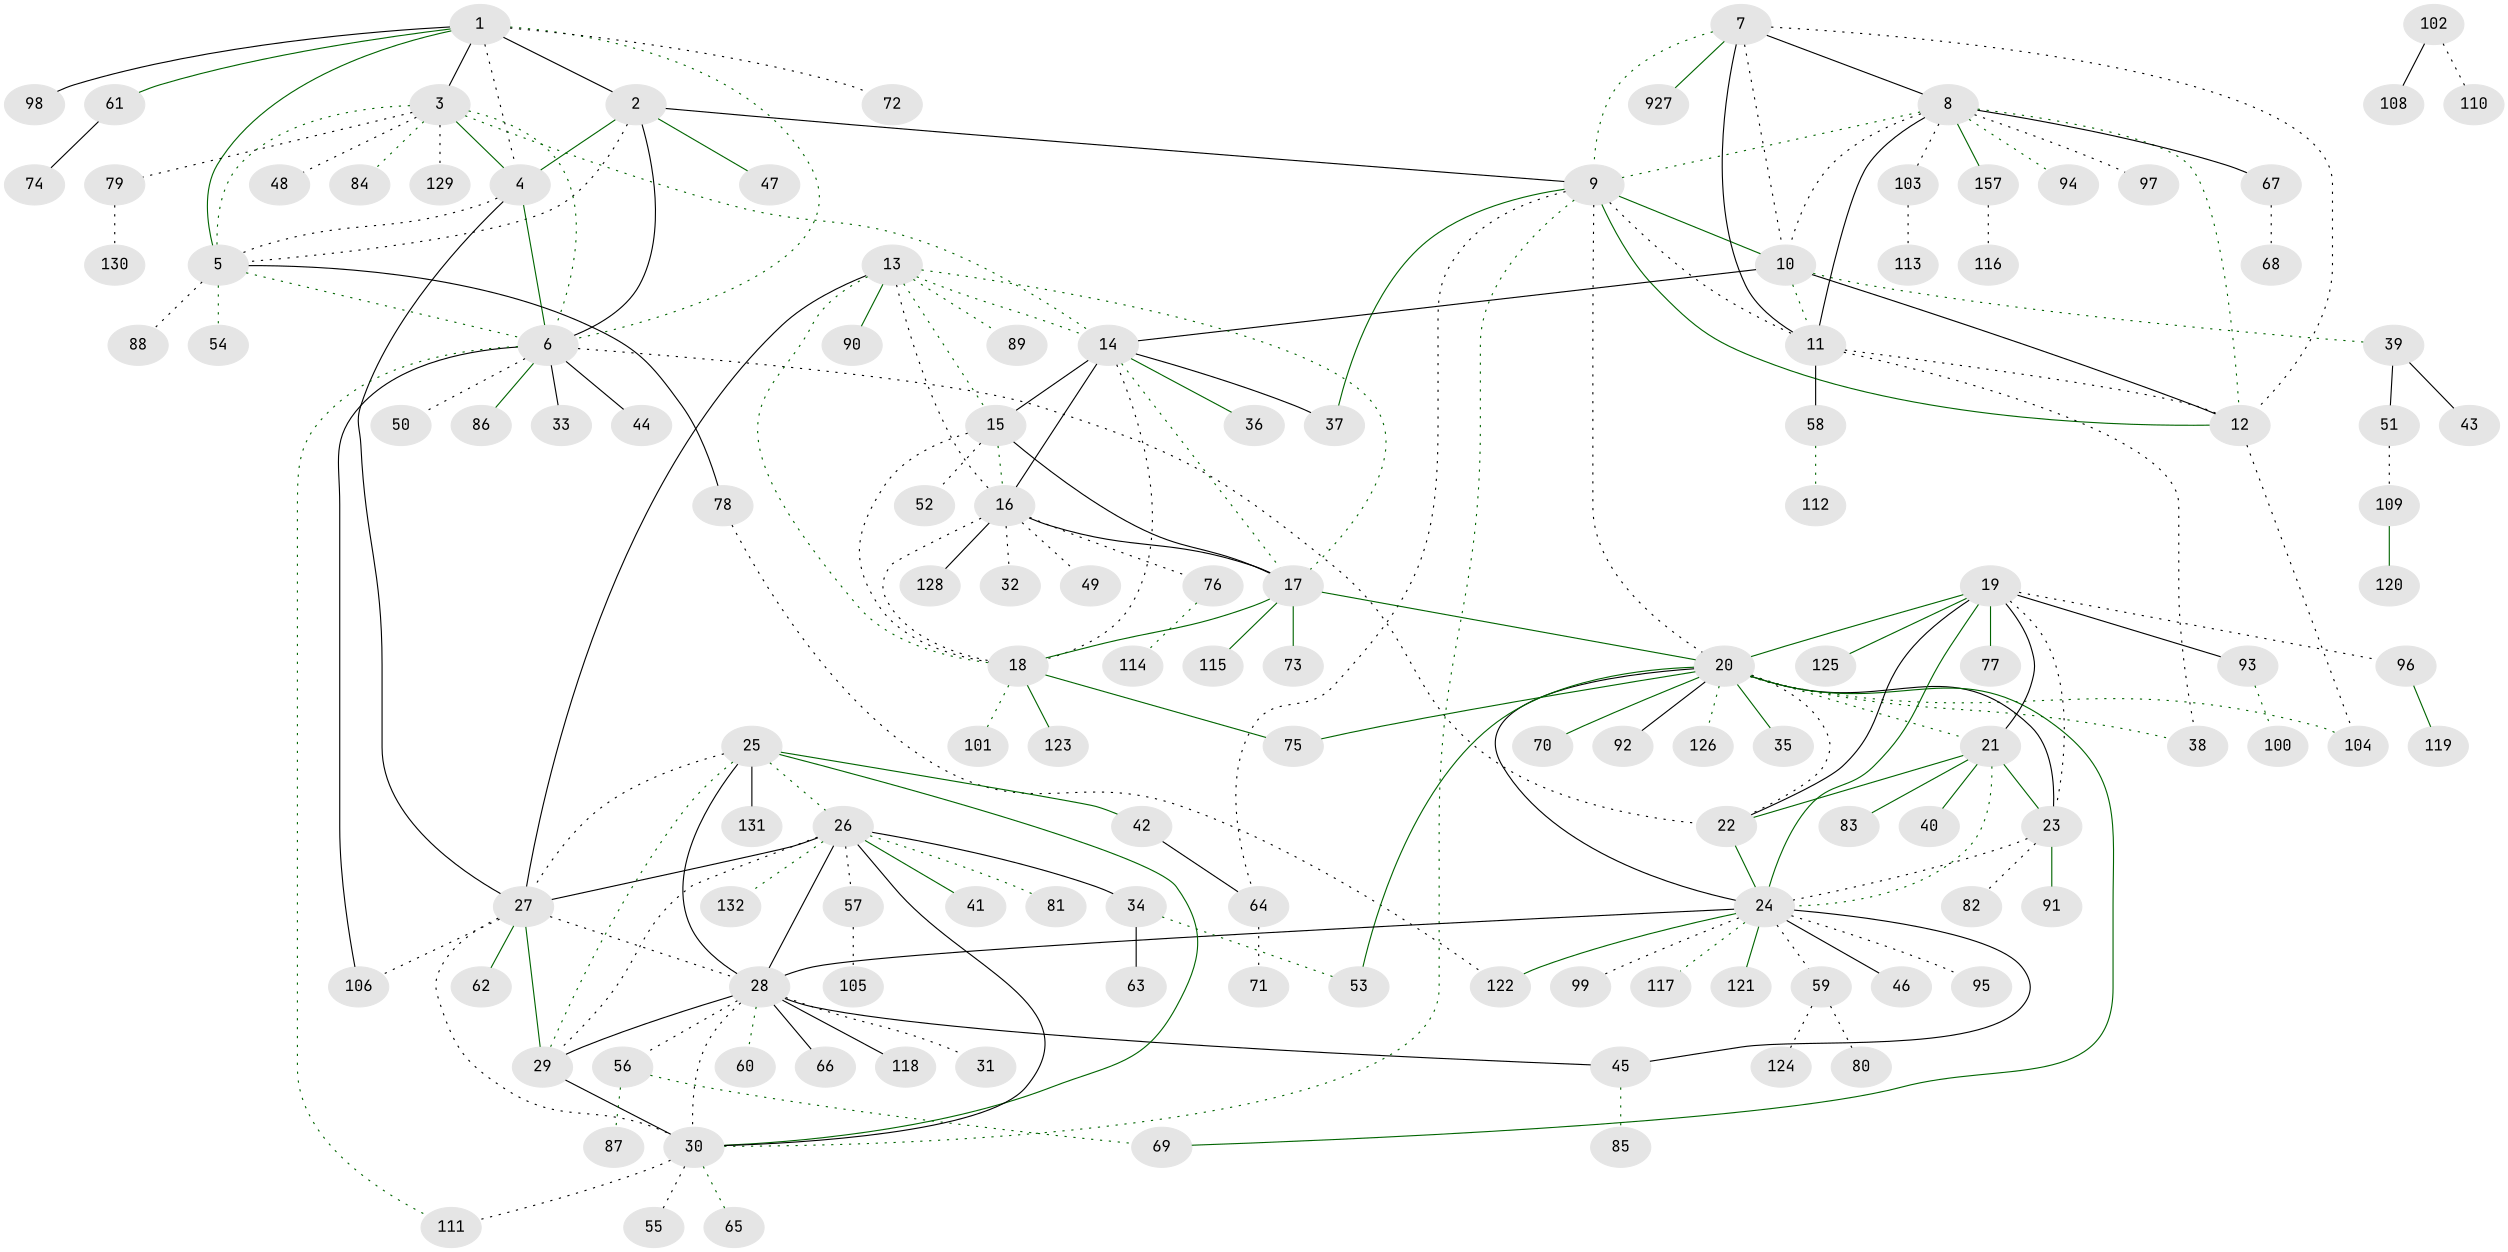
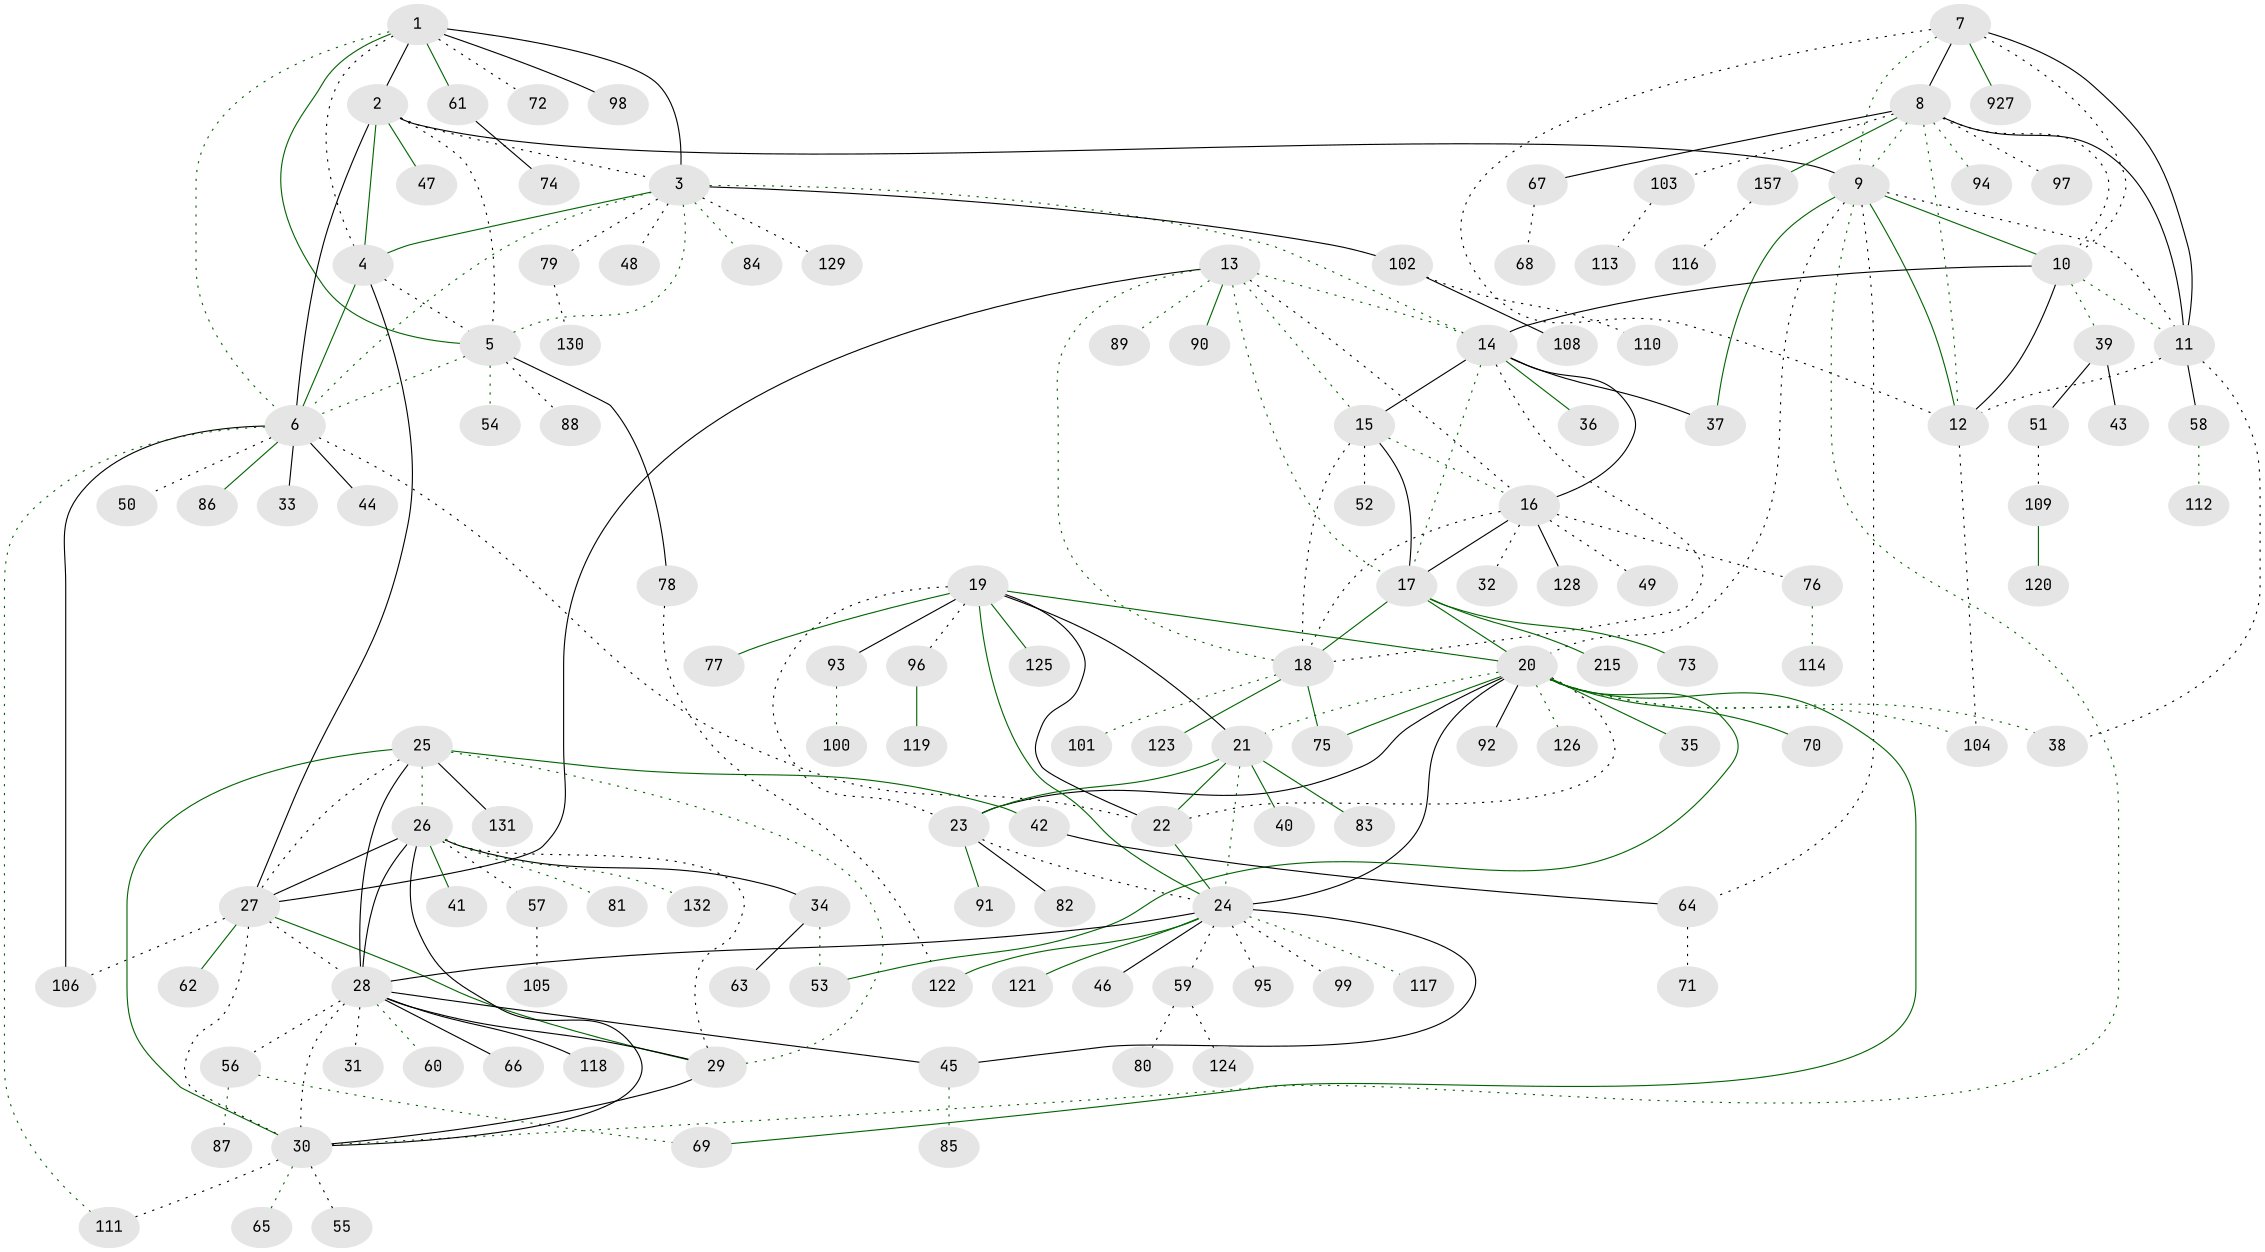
none -> (525, 150)
none -> (1044, 208)
(1213, 666) -> (1607, 666)
(2012, 866) -> (1012, 867)
